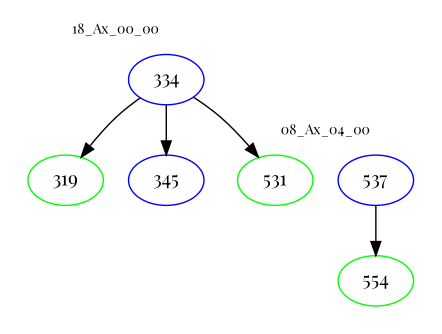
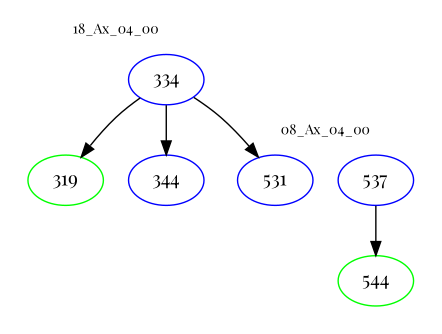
(116, 30) -> (116, 30)
(166, 180) -> (166, 180)
(275, 180) -> (275, 180)
(376, 281) -> (376, 281)
